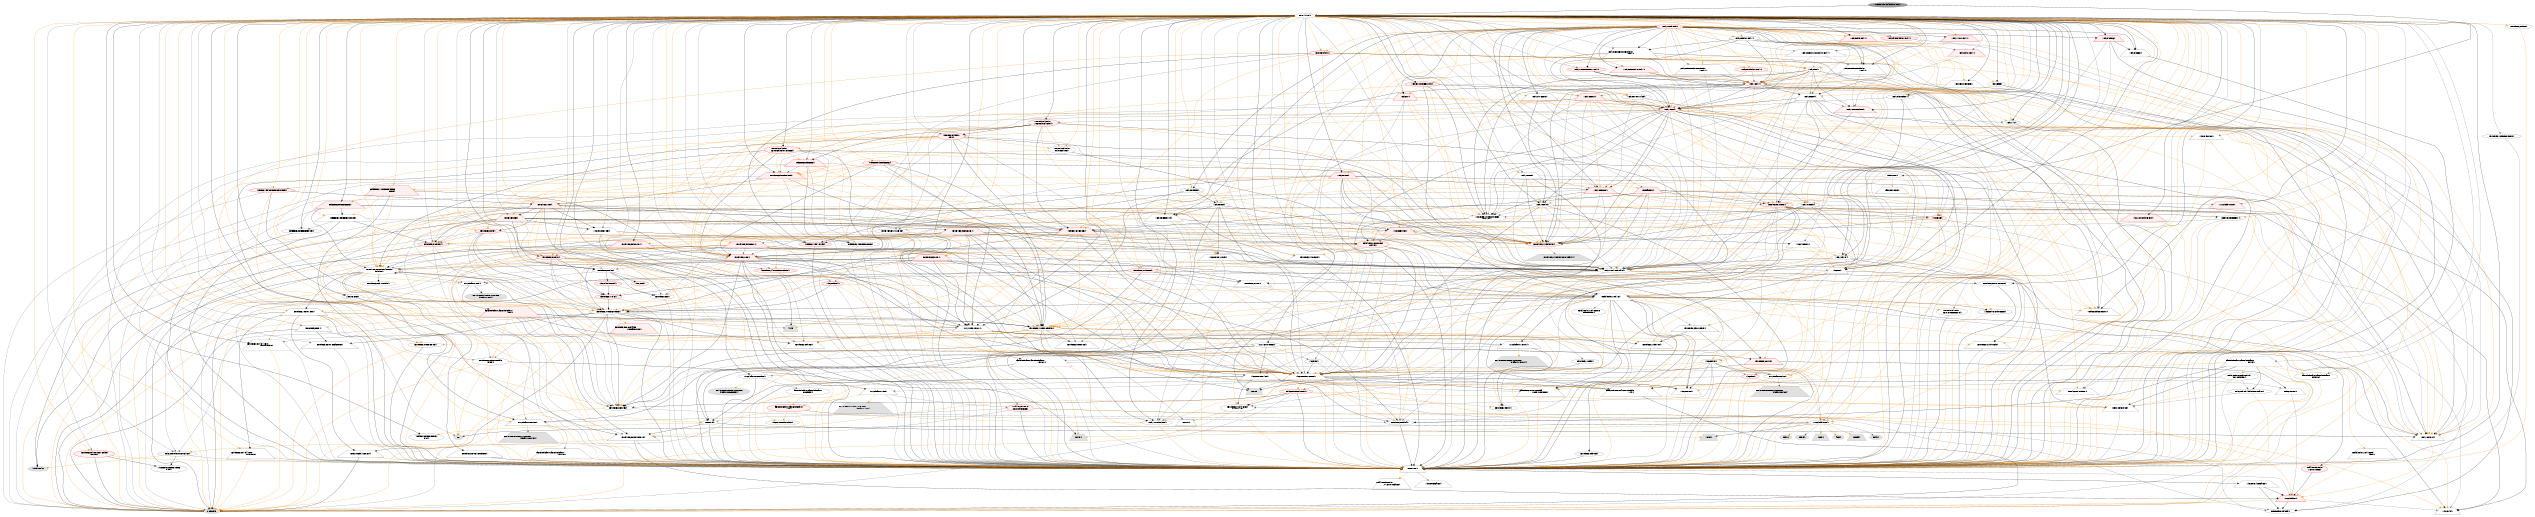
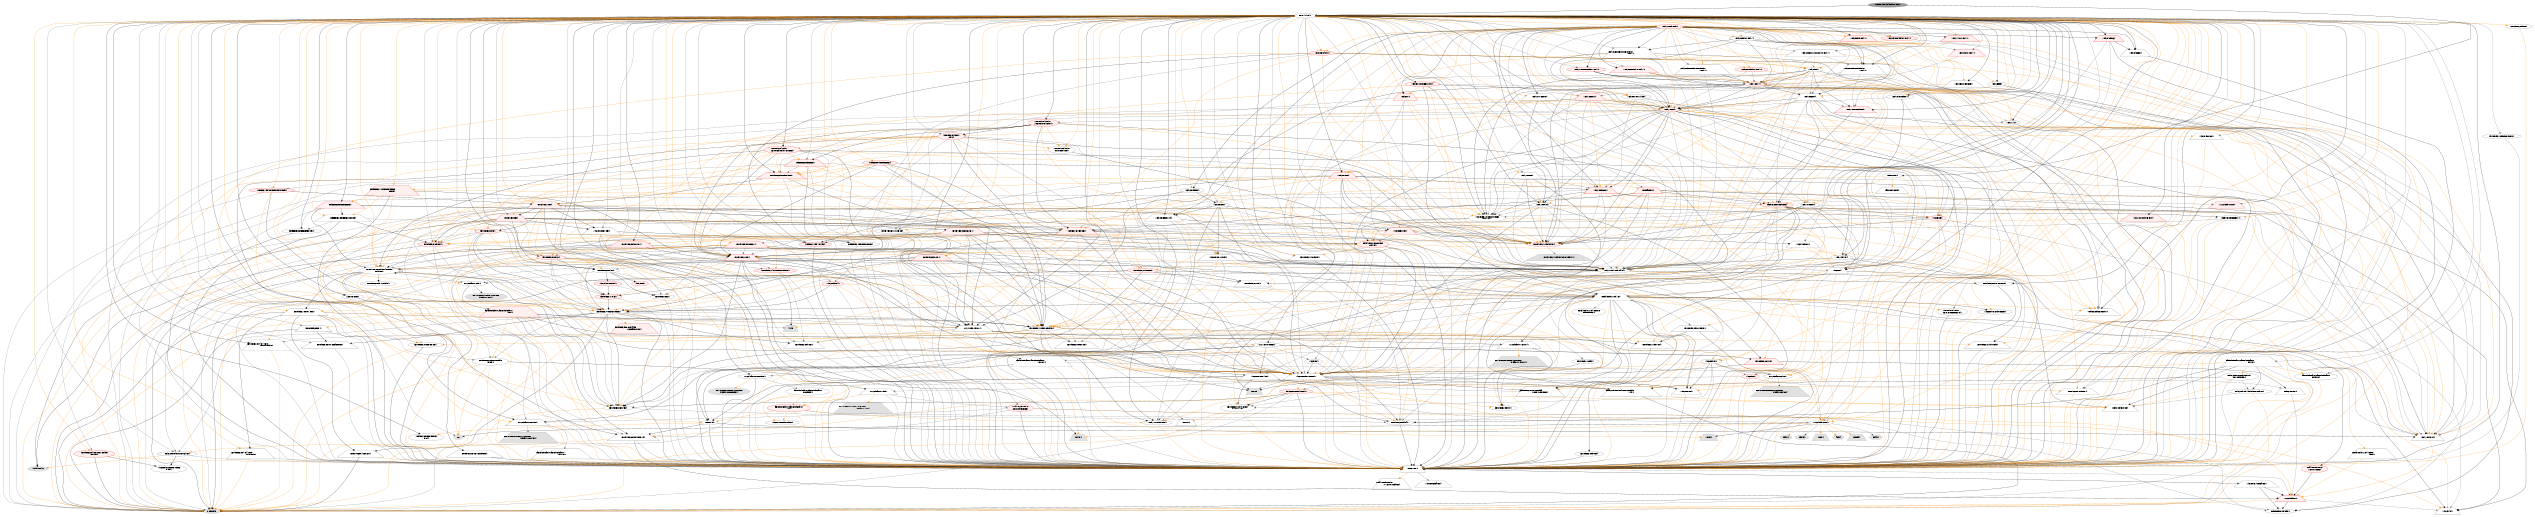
(815, 137) -> (815, 137)
(1777, 205) -> (1777, 205)
